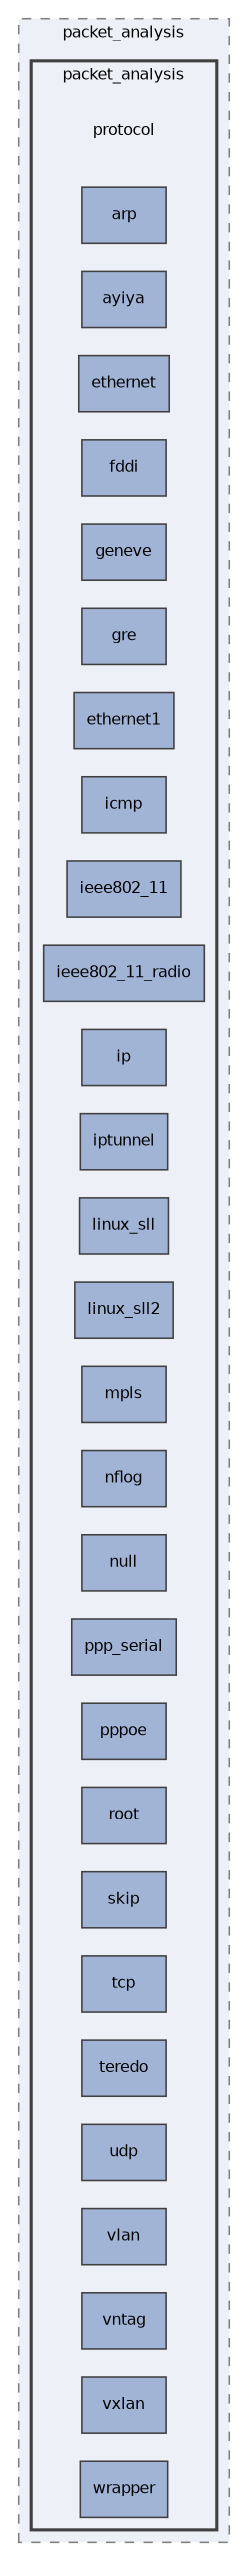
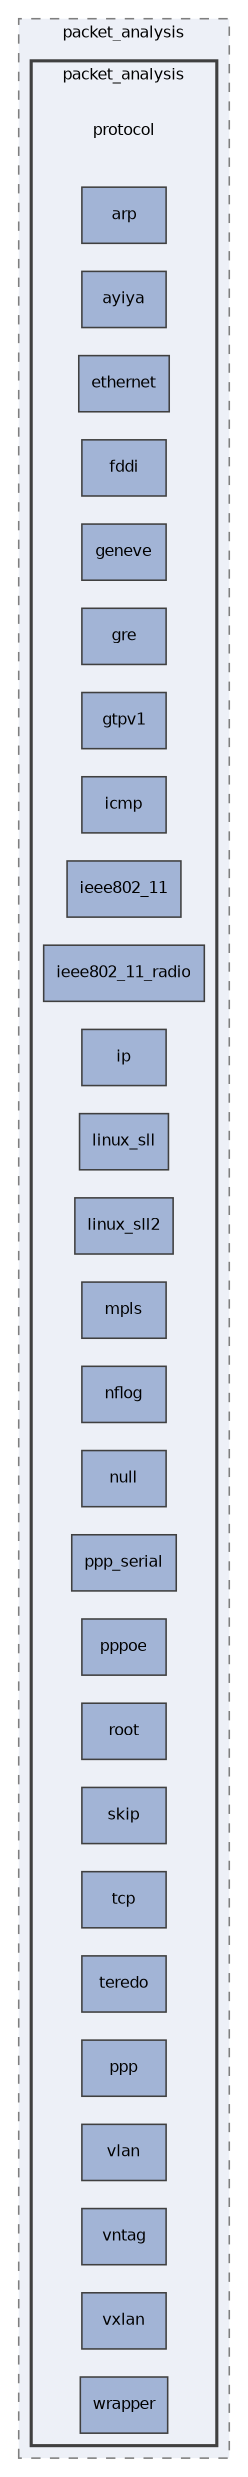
(124, 721) -> (124, 721)
(124, 1142) -> none
(124, 2152) -> (124, 2068)
